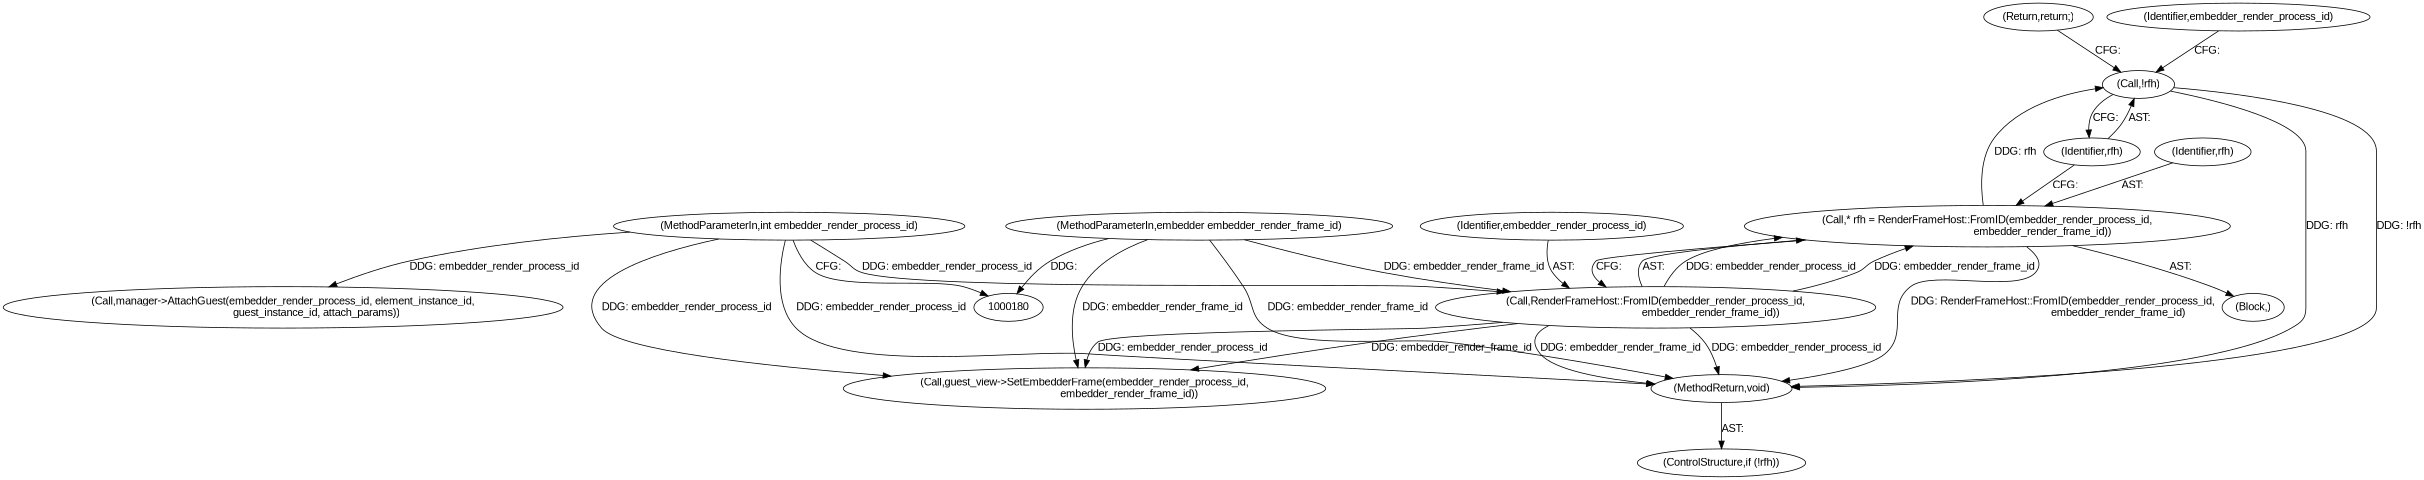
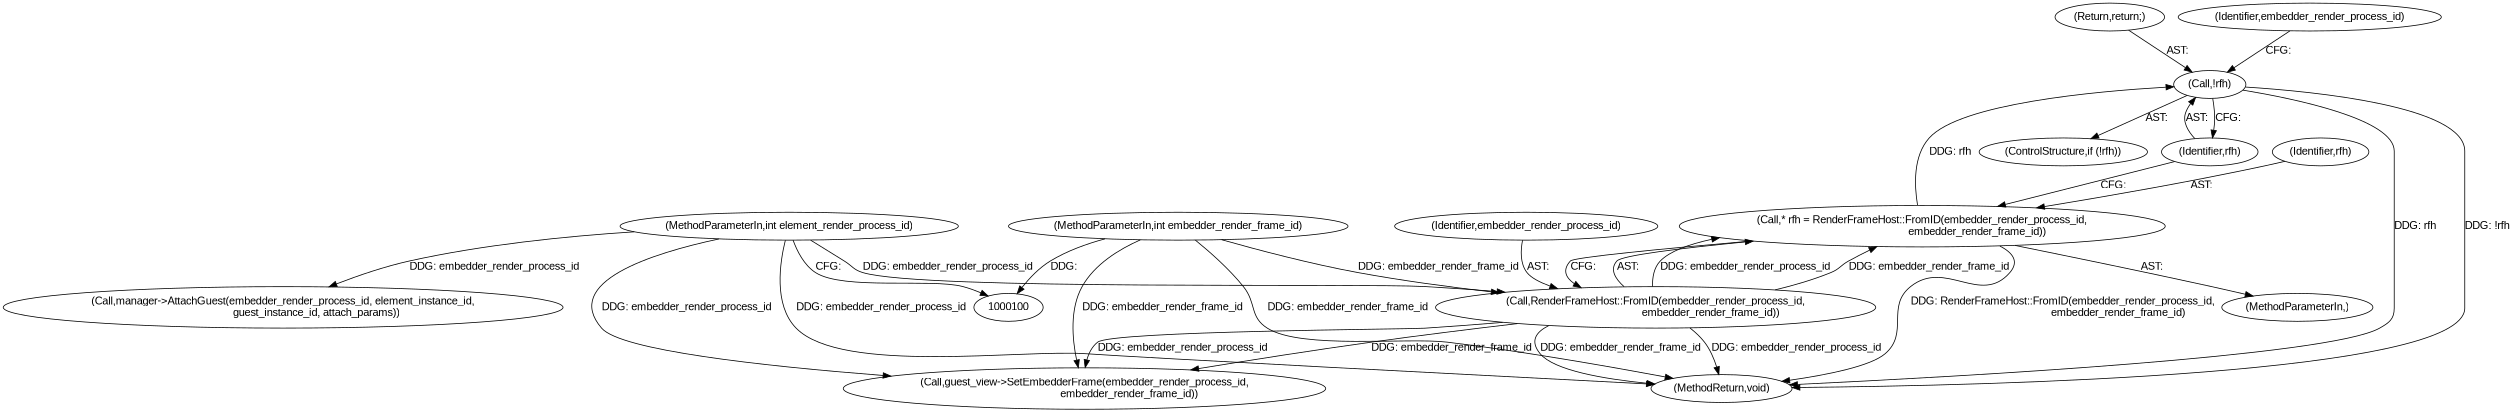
(2109, 51) -> (2179, 51)
(789, 226) -> (789, 226)
(1199, 226) -> (1178, 226)
(1009, 307) -> (1009, 307)
(2253, 307) -> (2297, 307)
(1722, 422) -> (2143, 115)
